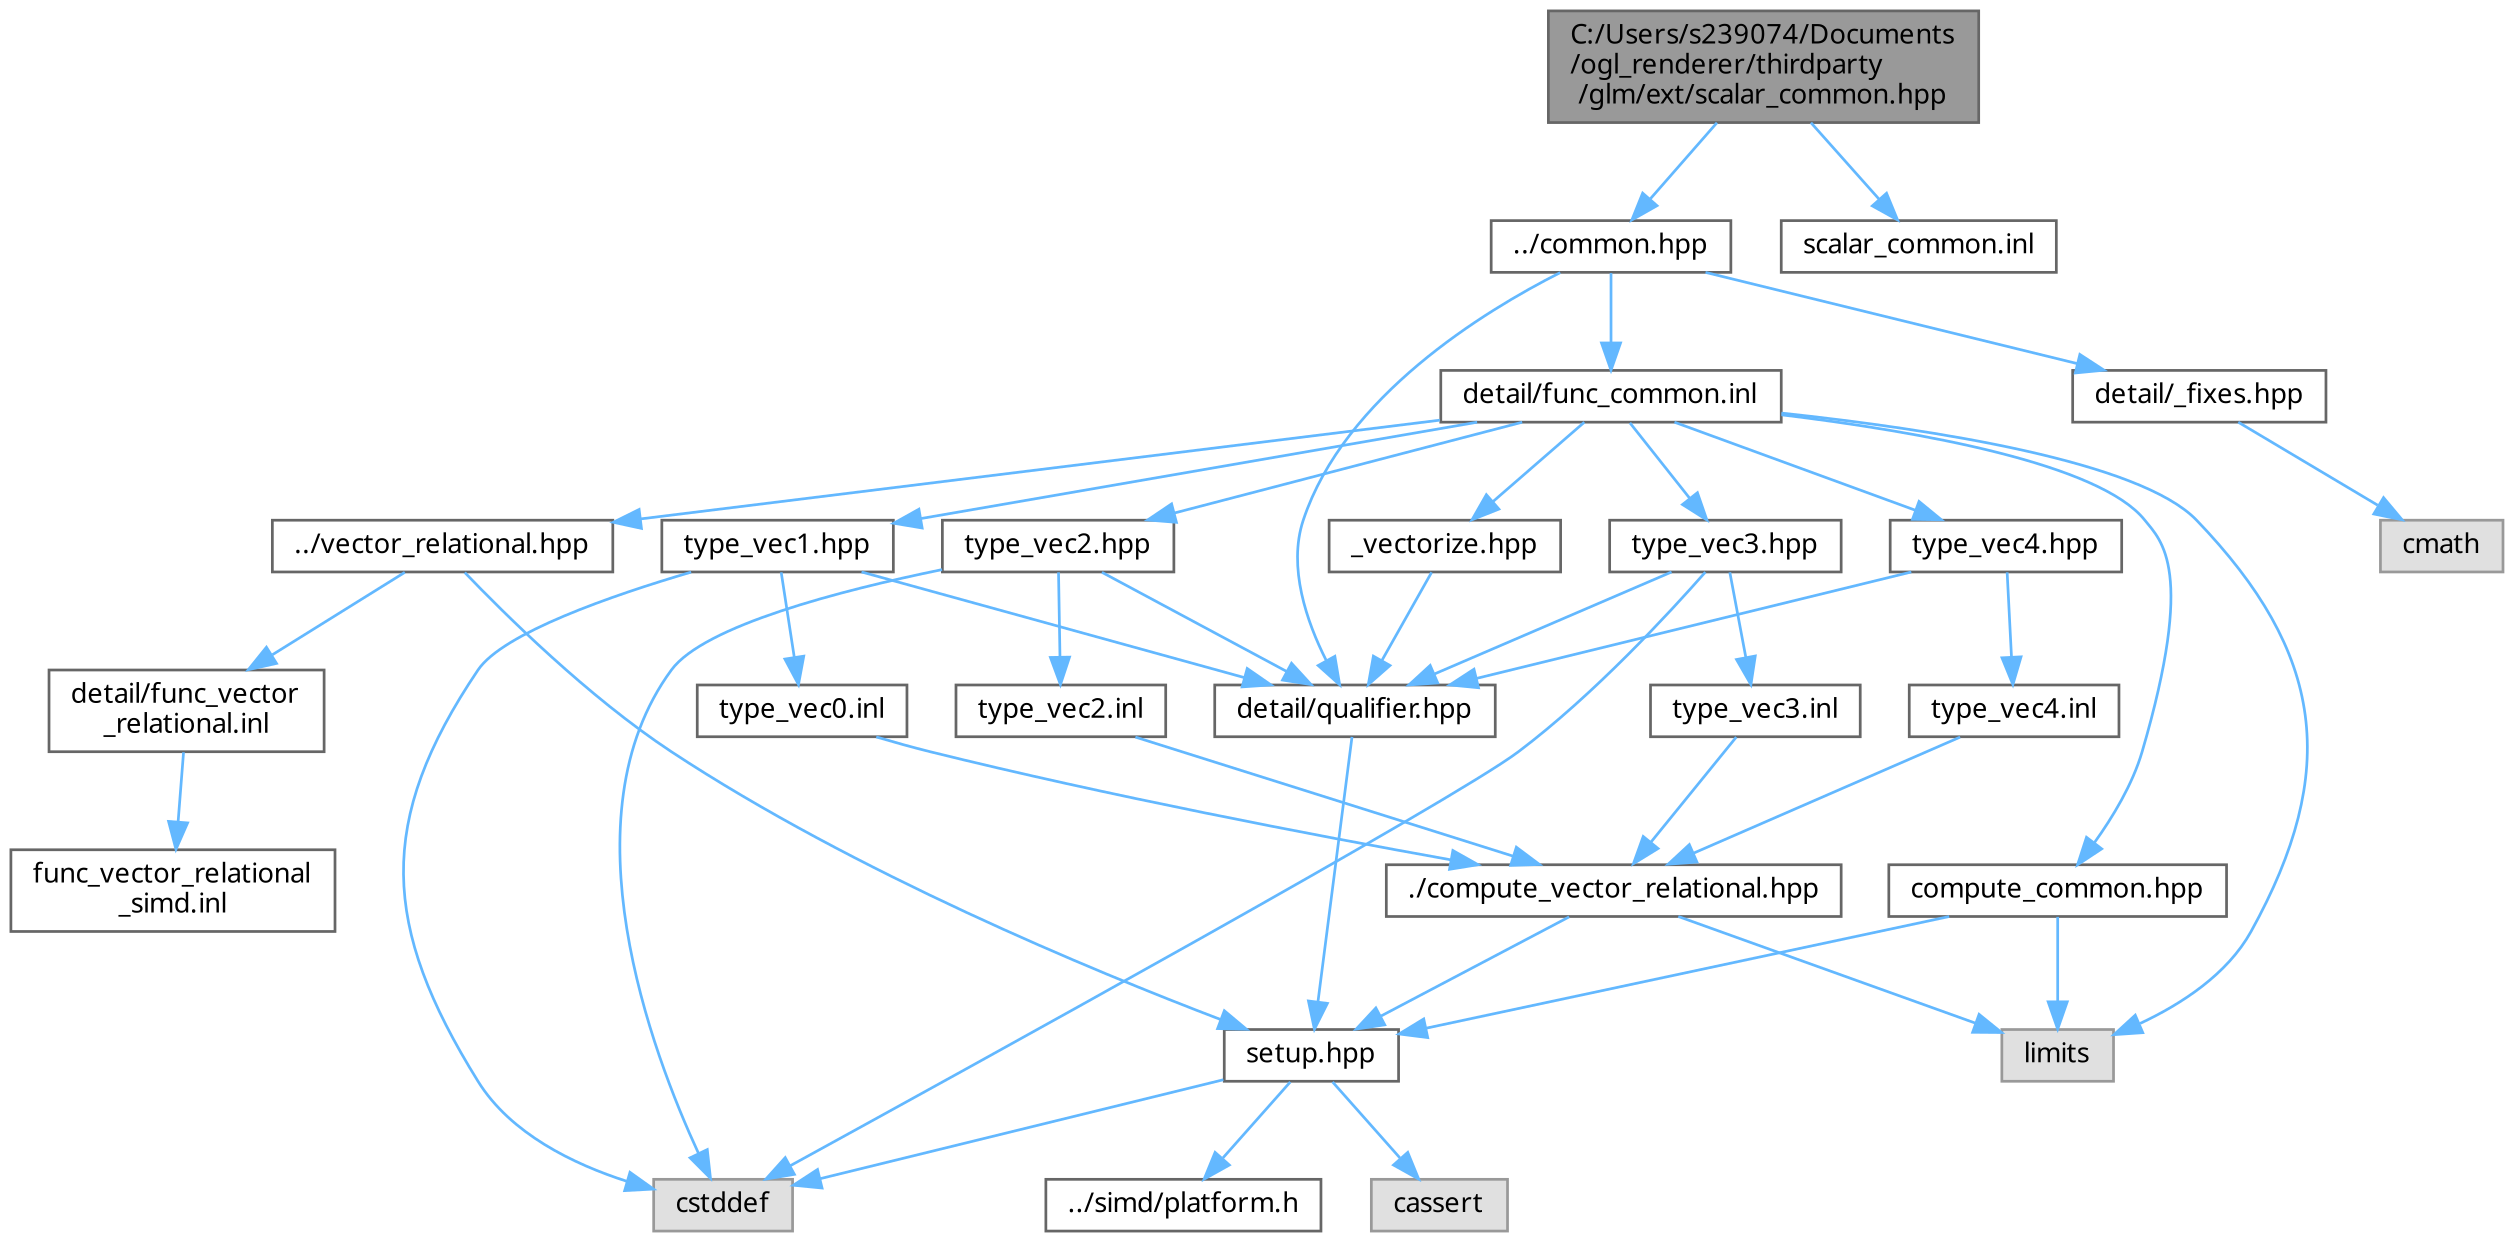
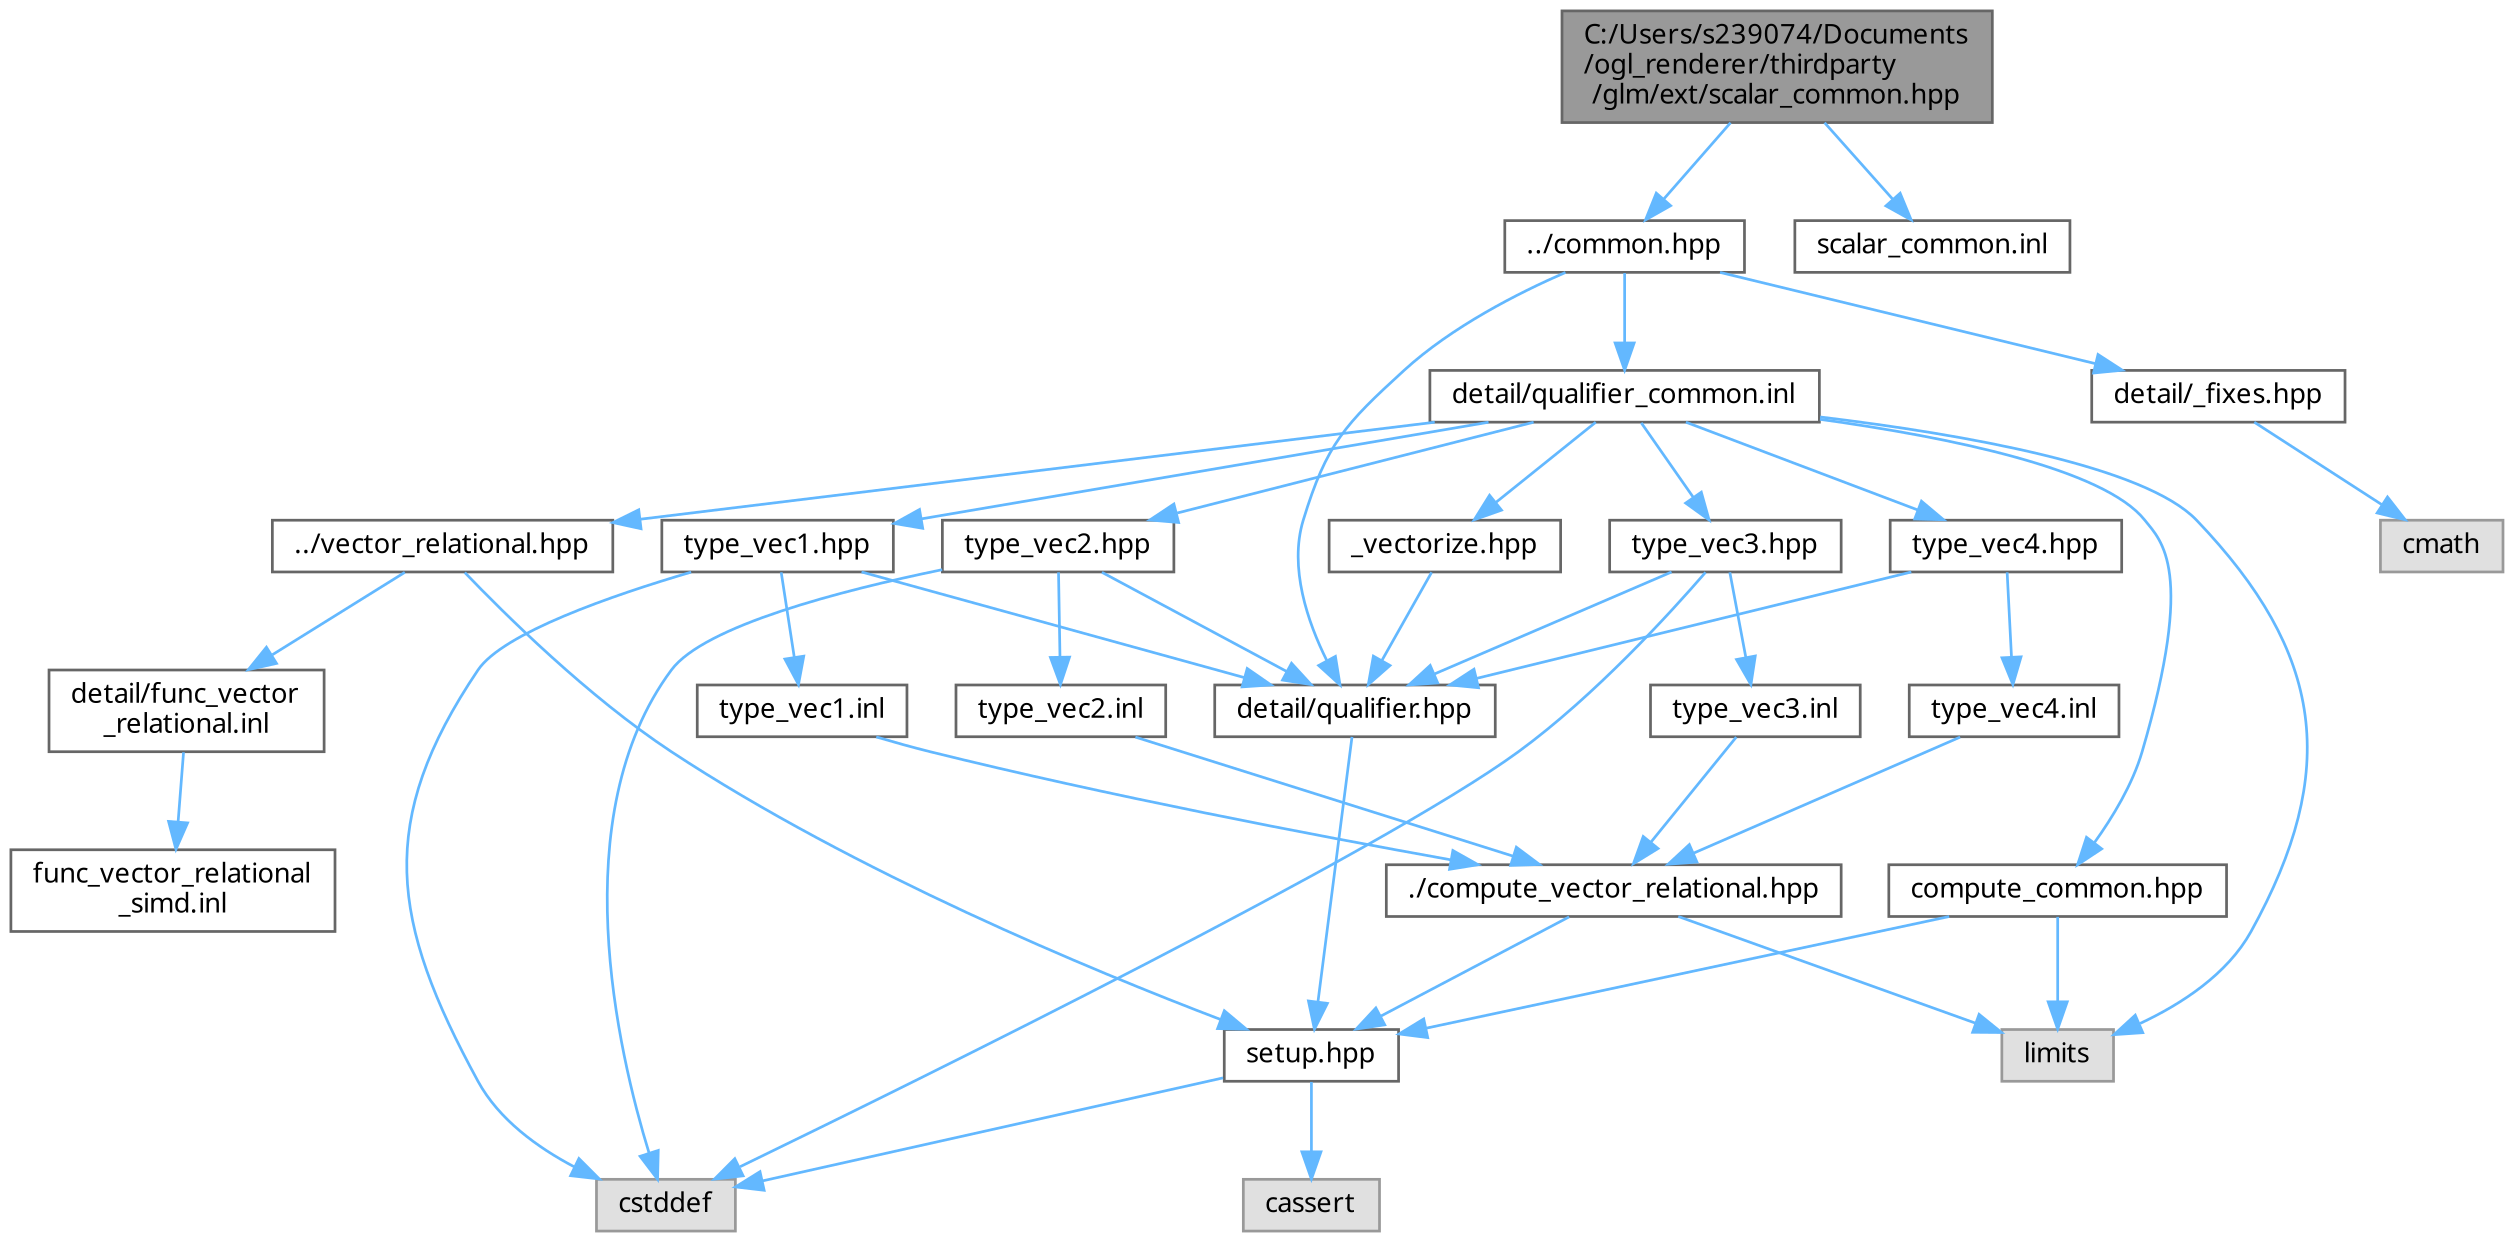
(1611, 396) -> (1625, 396)
(802, 711) -> (802, 711)
(1183, 1205) -> none
